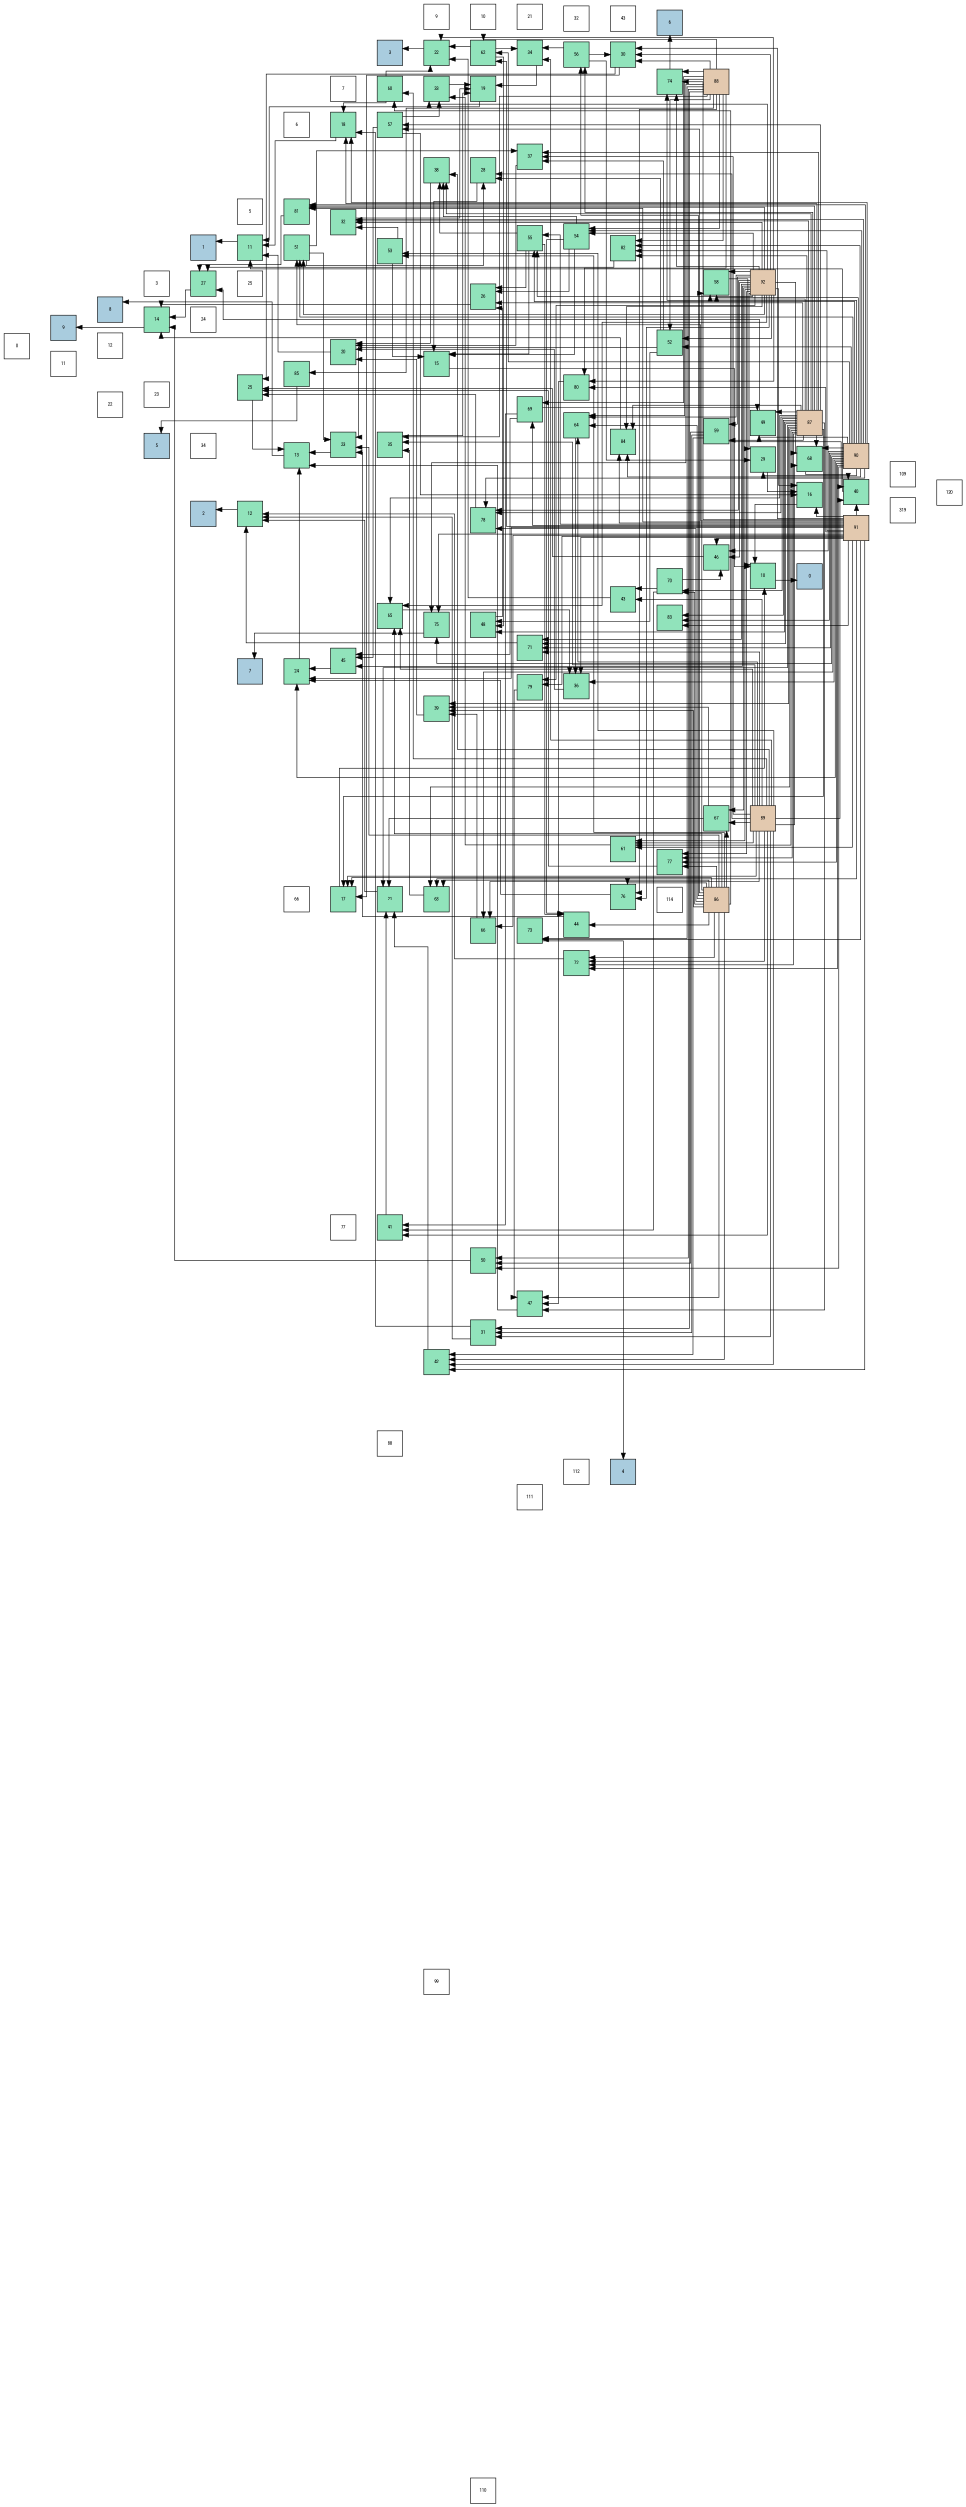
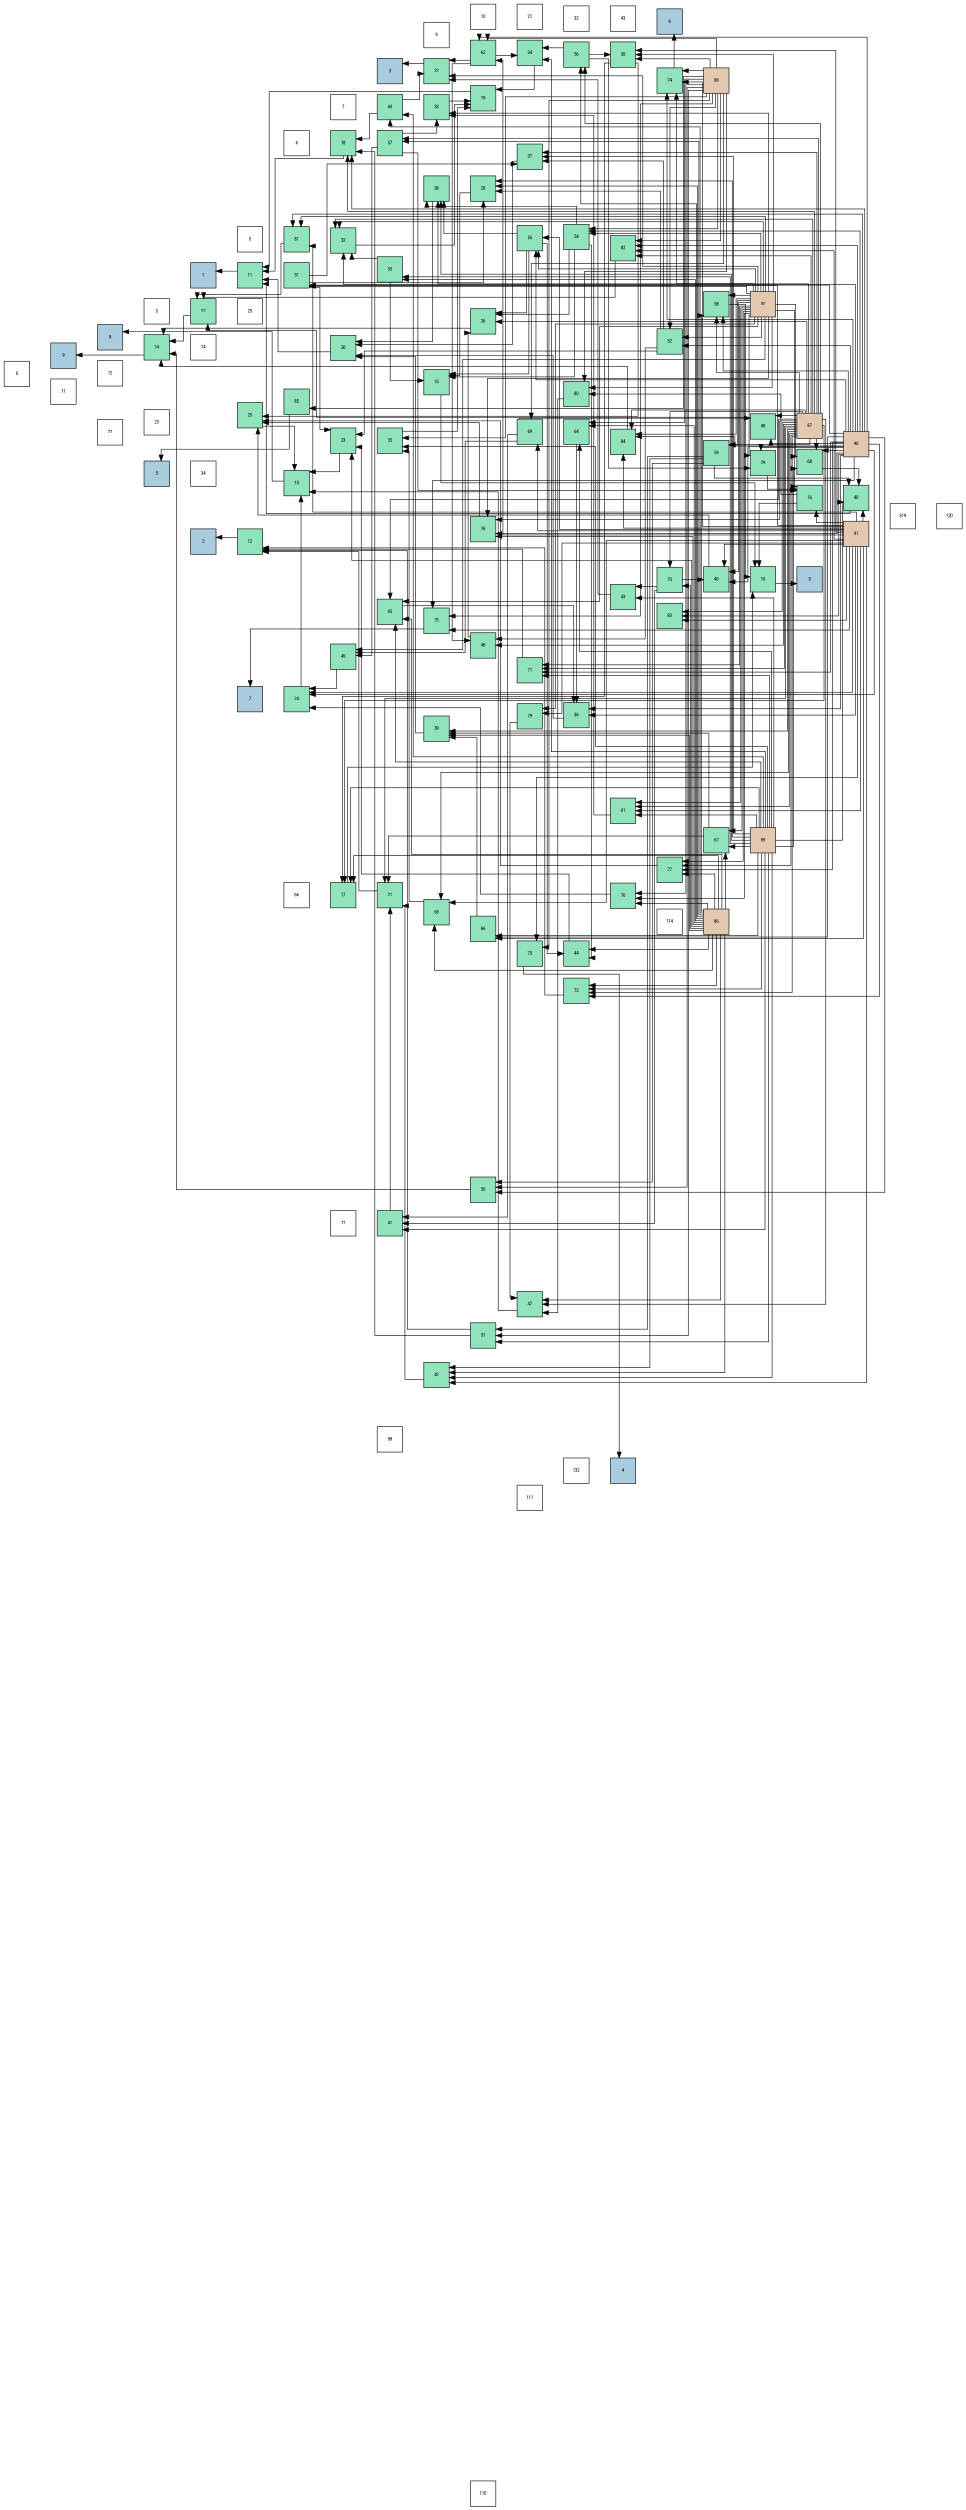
(667, 206) -> none
(791, 388) -> (754, 394)
(714, 417) -> none
none -> (698, 456)
(903, 474) -> none
(576, 1472) -> (576, 1471)
(437, 1982) -> none
